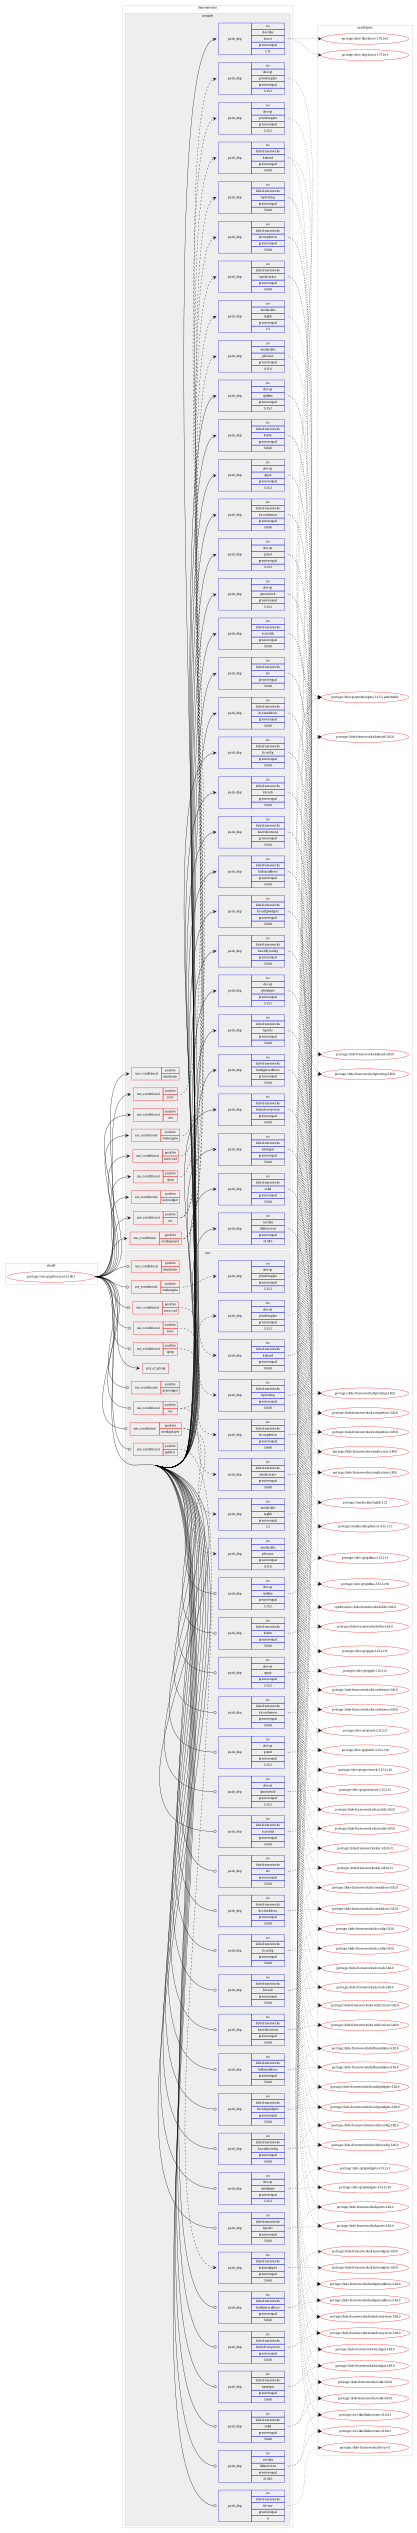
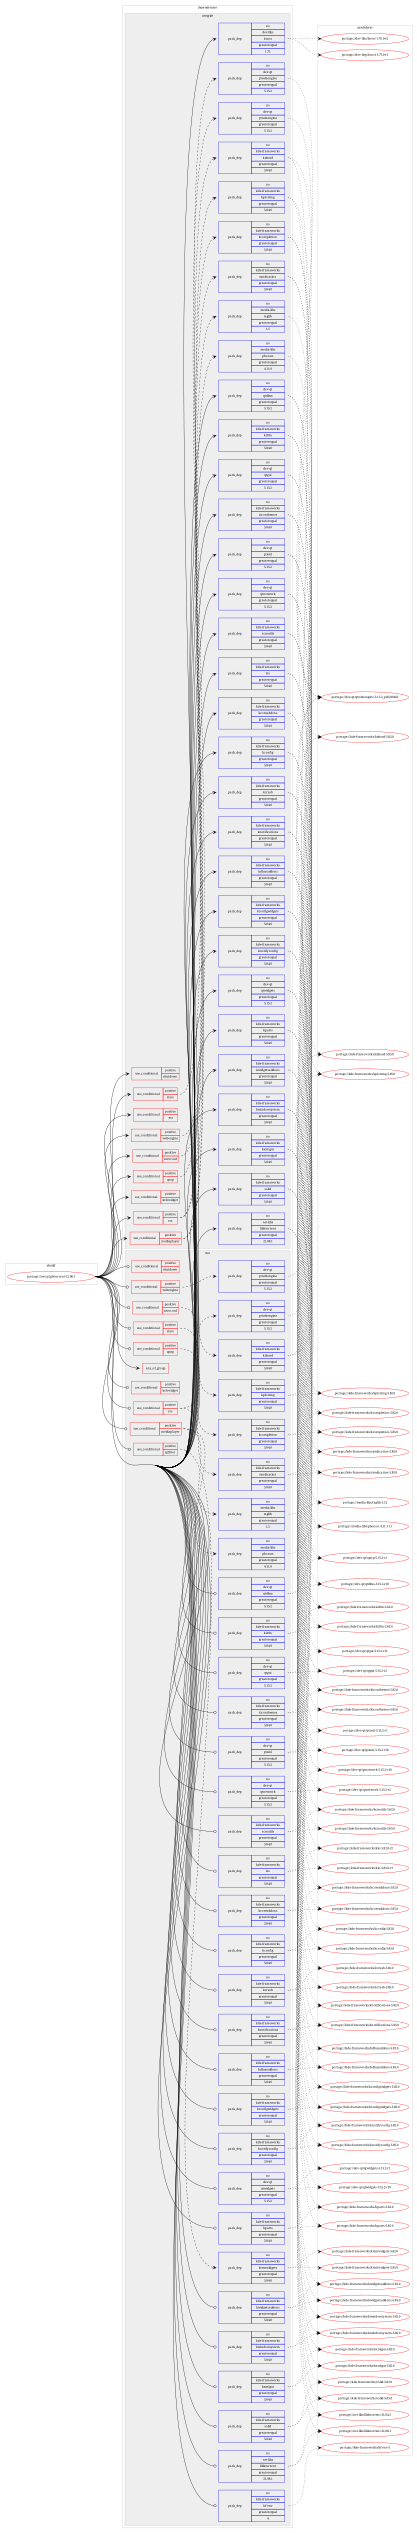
(365, 1558) -> (365, 1558)
(365, 1607) -> (365, 1607)
